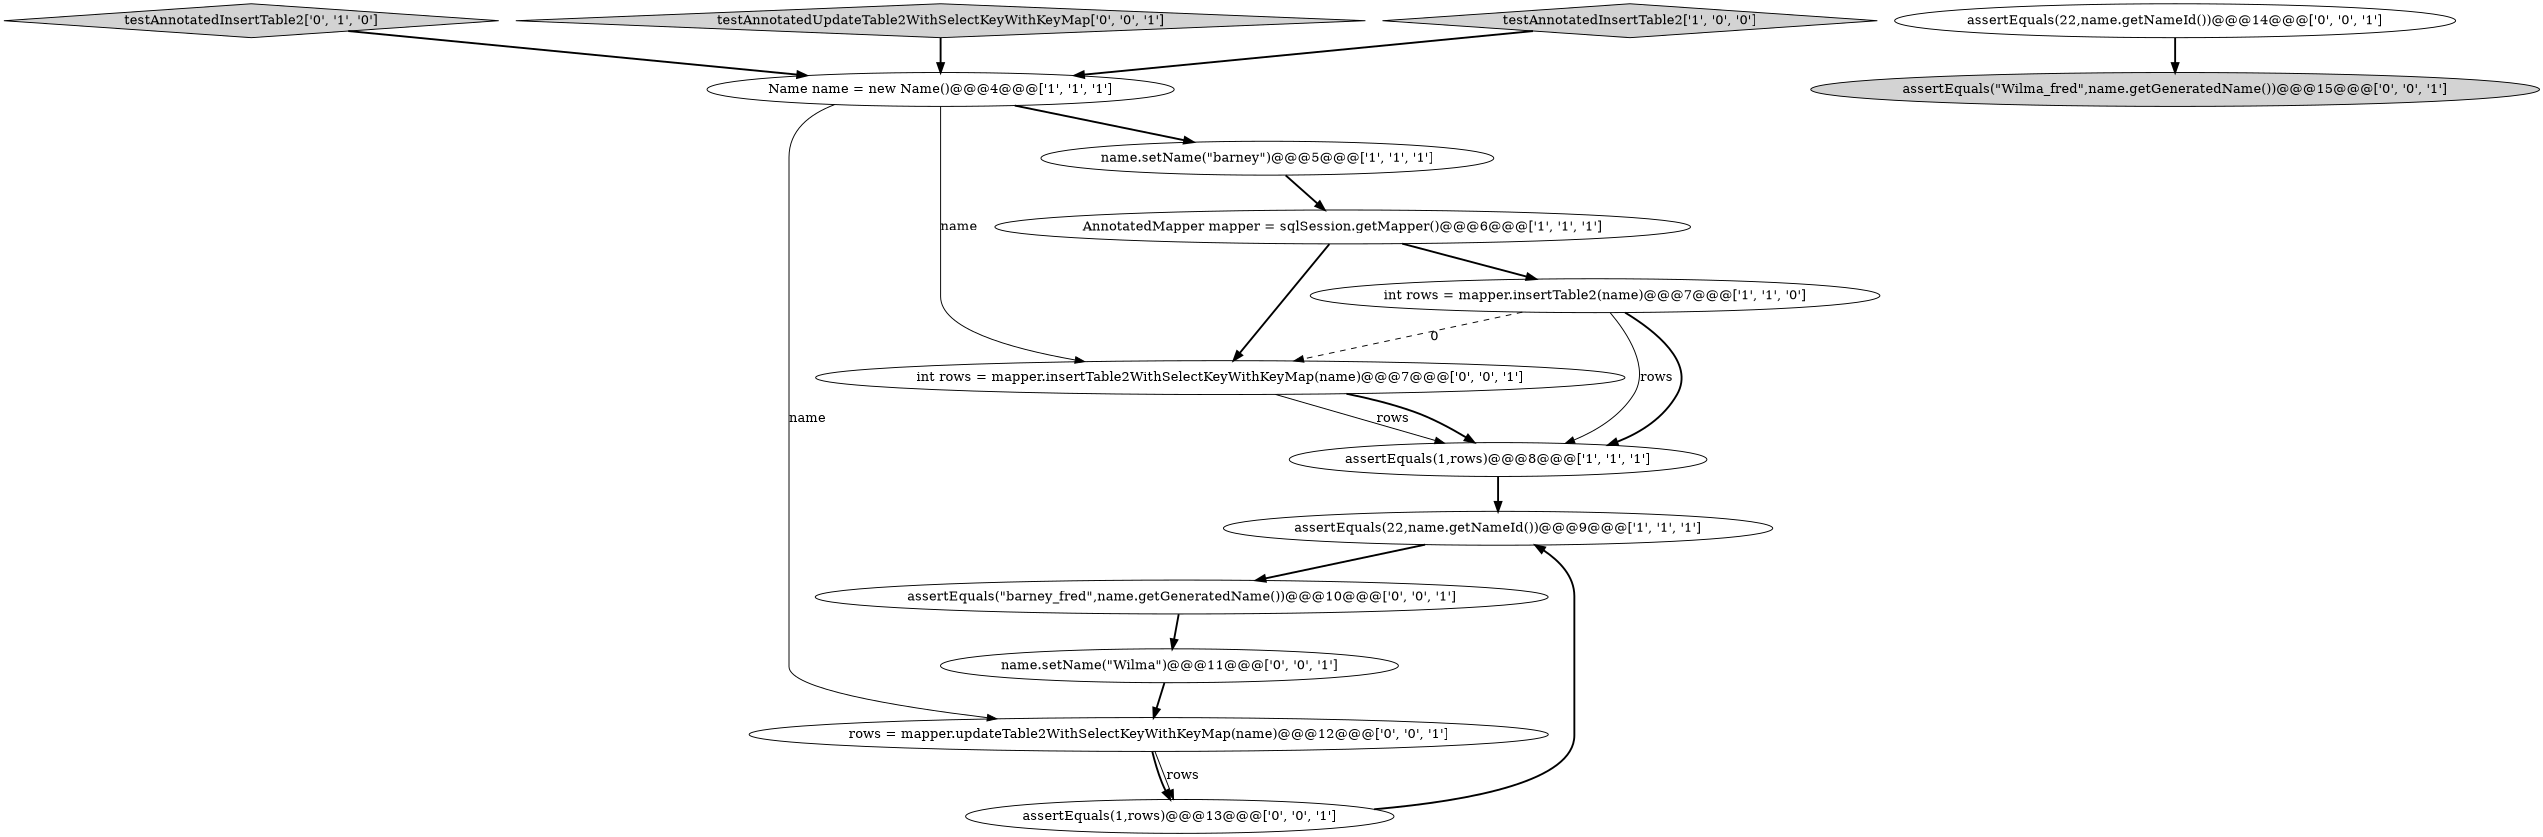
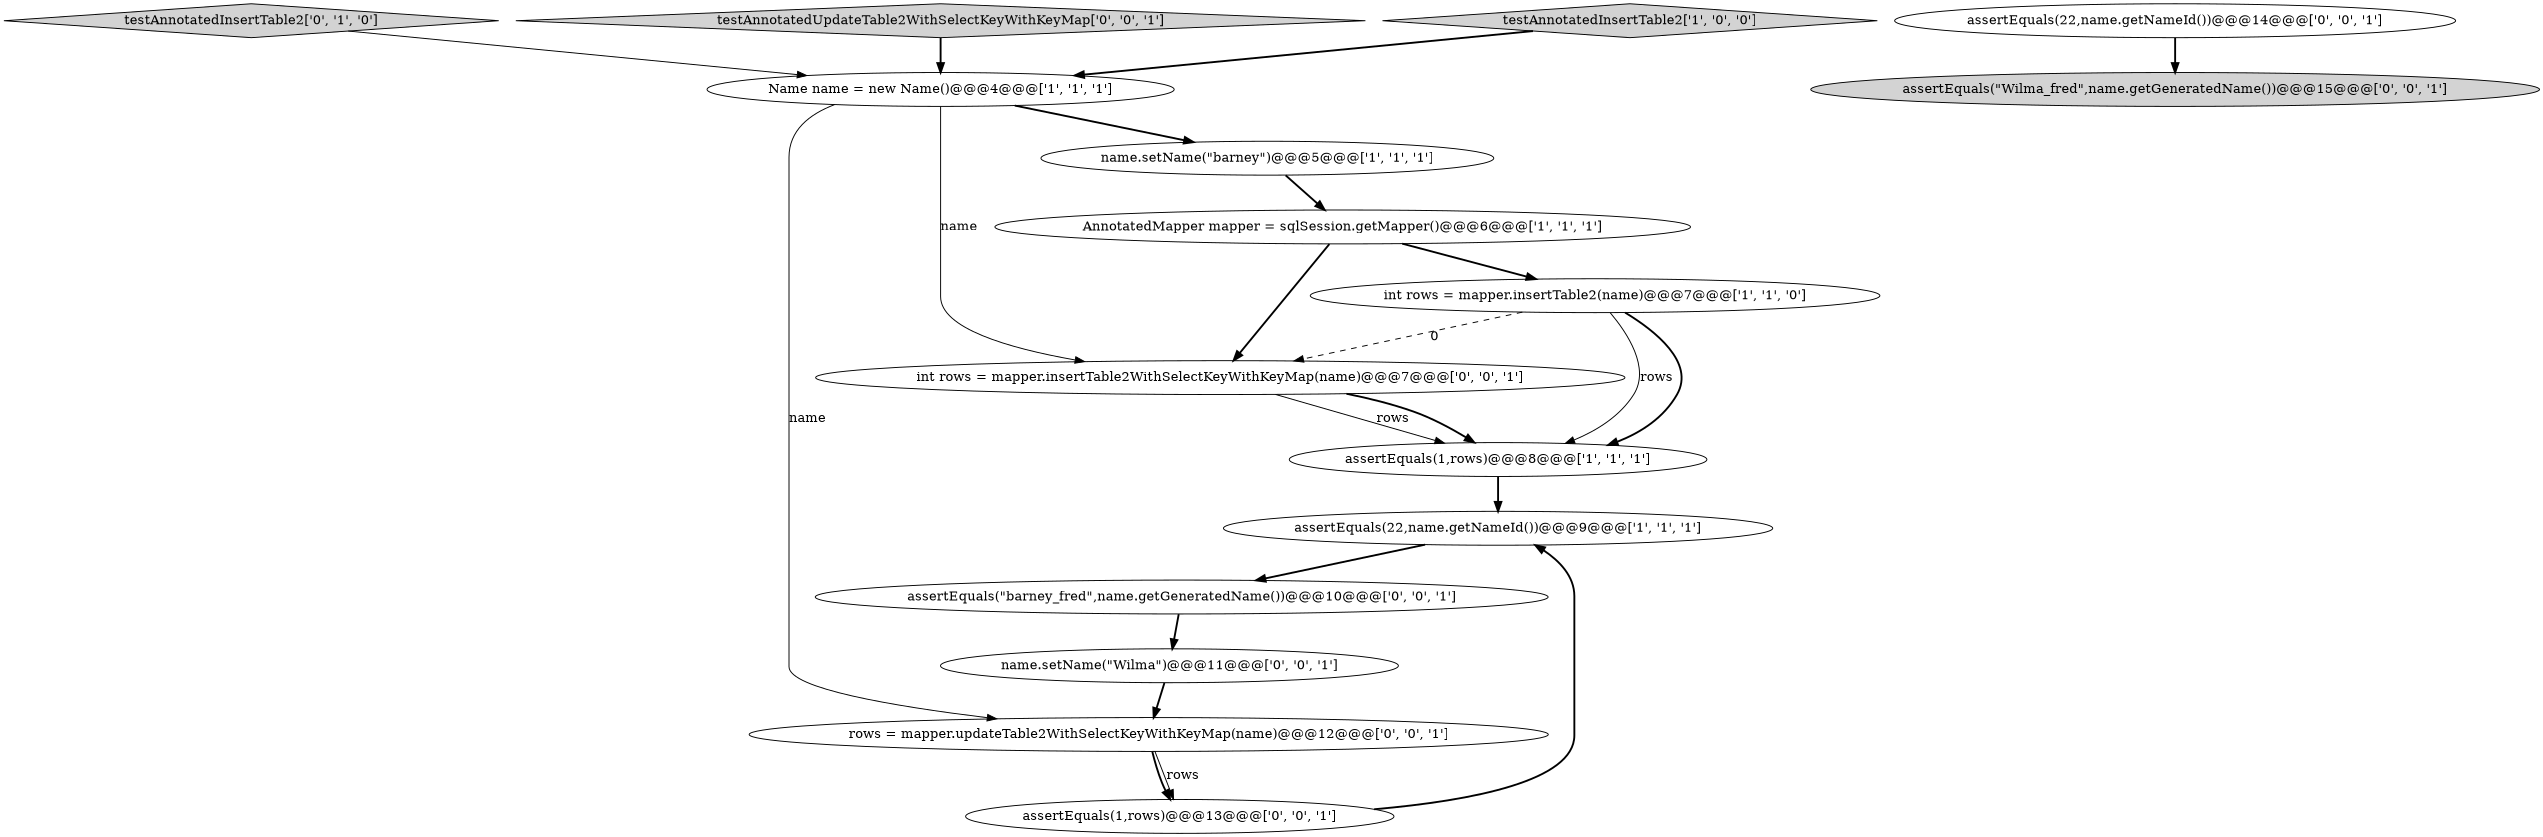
(573, 53) -> (573, 53)
